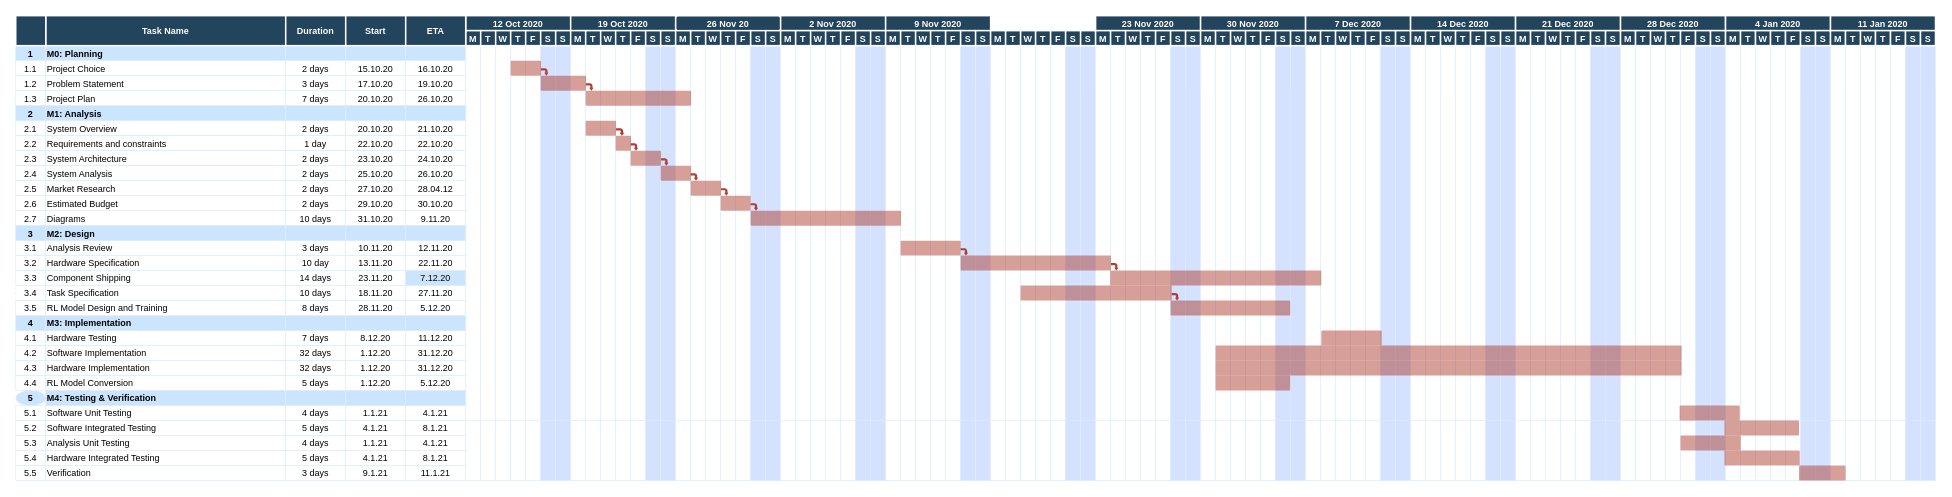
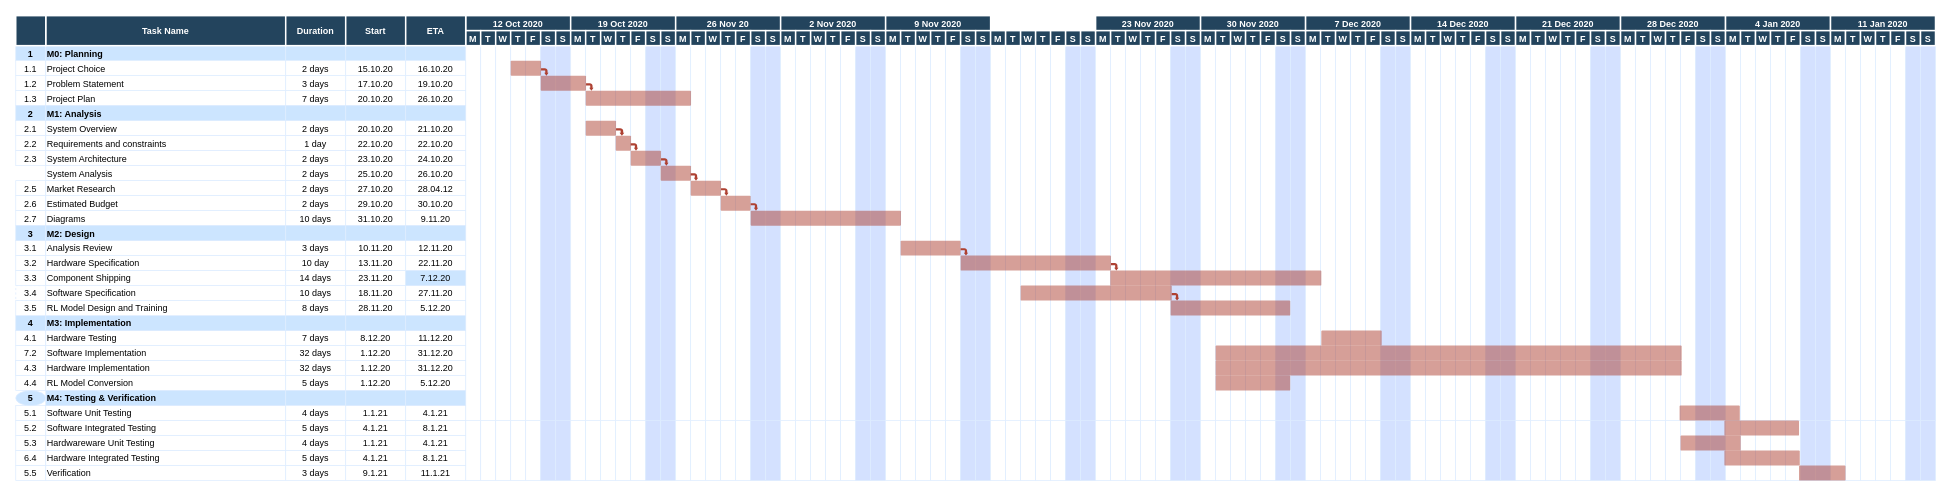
(728, 23) -> (728, 23)
(31, 173) -> none
(88, 293) -> (98, 293)
(30, 353) -> (30, 353)
(93, 443) -> (105, 443)
(30, 458) -> (30, 458)
